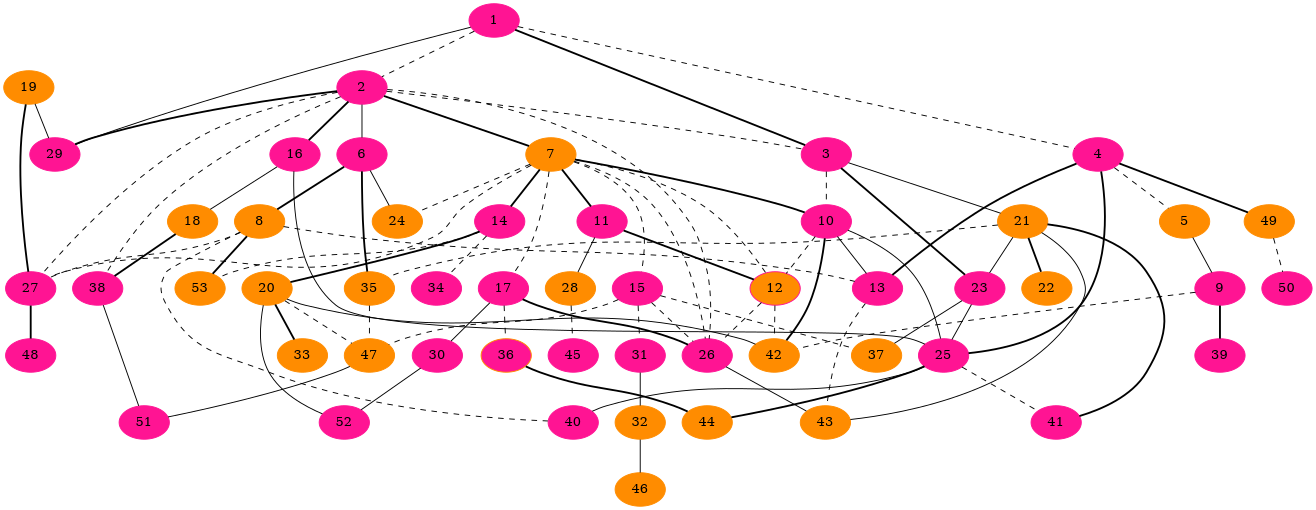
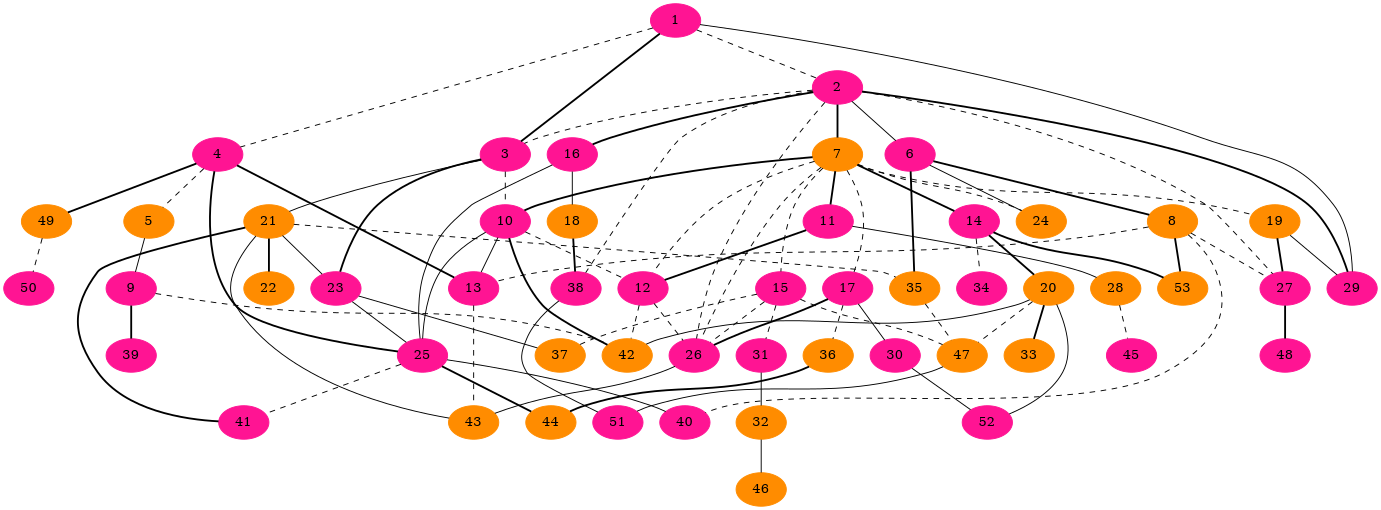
(349, 254) -> (1079, 255)
(317, 266) -> (1034, 192)
(775, 288) -> (643, 288)
(506, 355) -> (828, 355)
